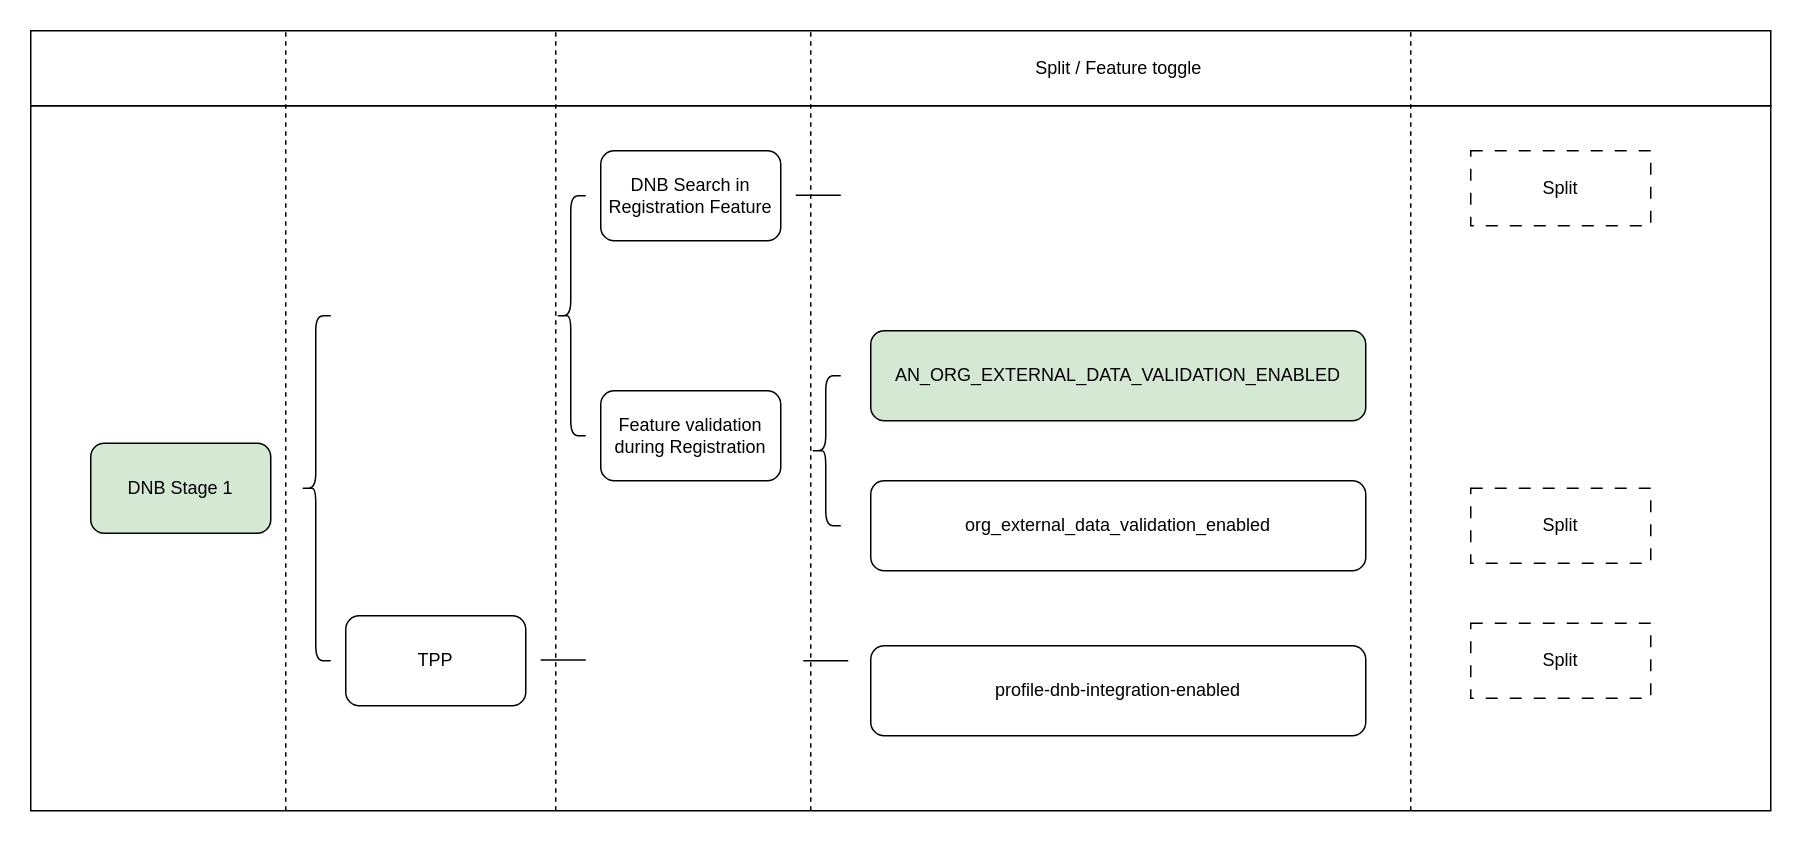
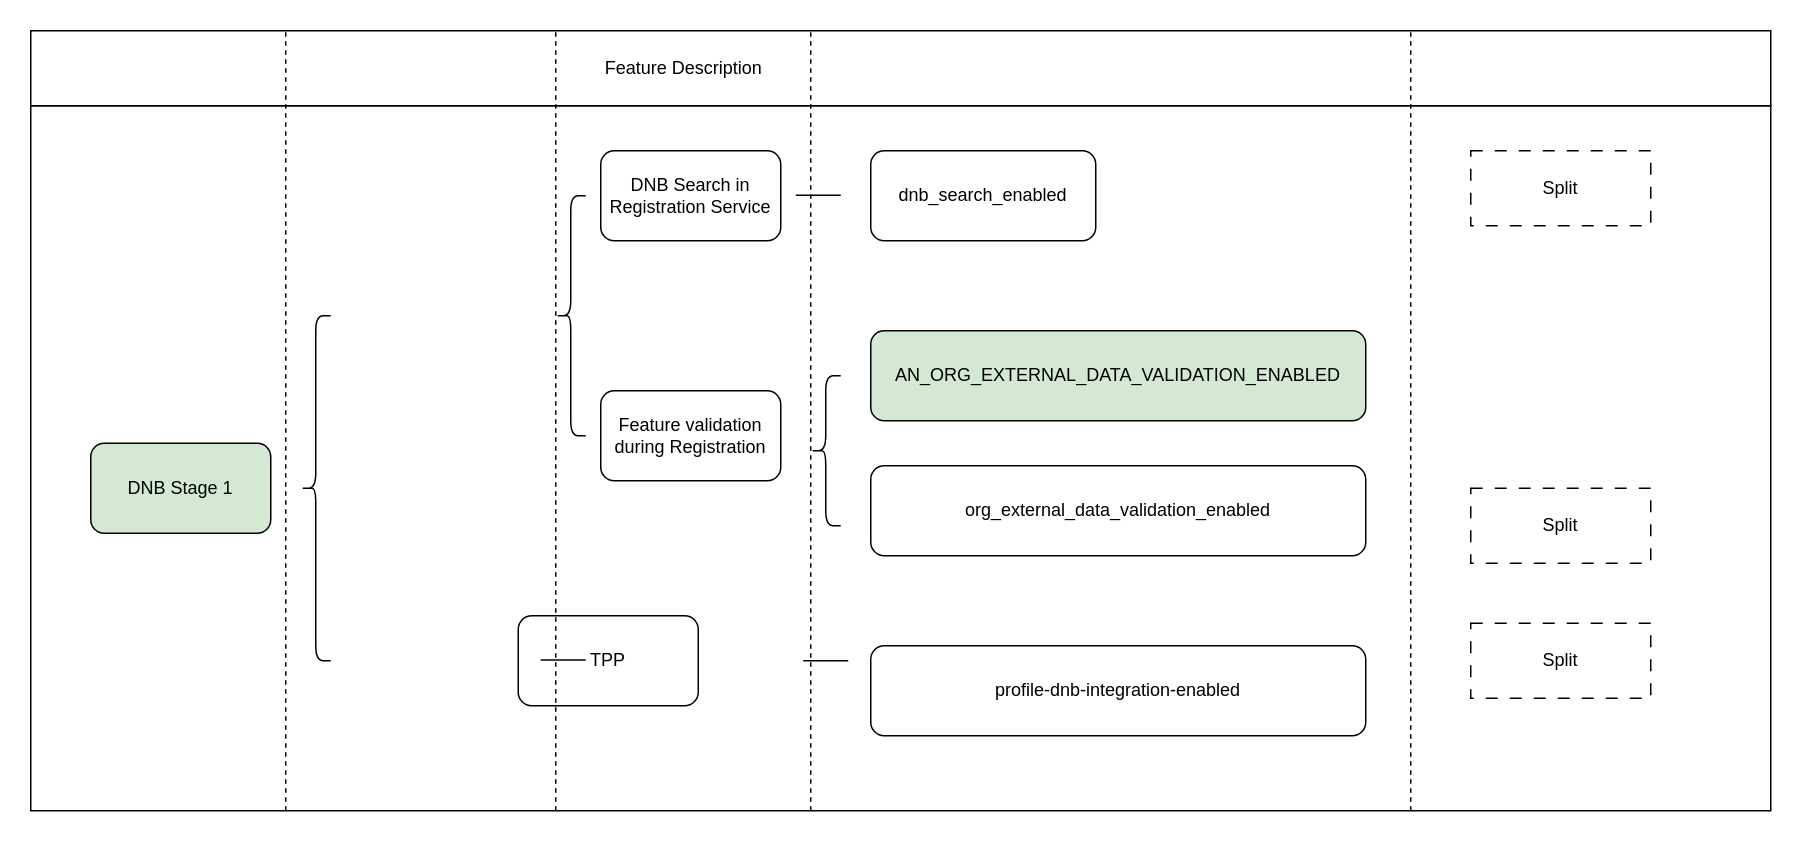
none -> (683, 68)
(1118, 68) -> none
(691, 196) -> (691, 196)
none -> (983, 196)
(1118, 526) -> (1118, 511)
(436, 661) -> (608, 661)
